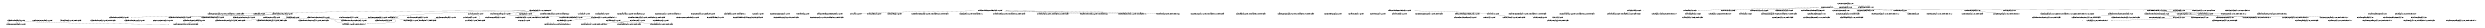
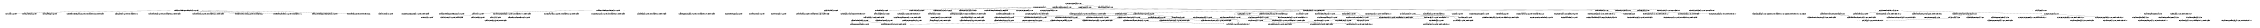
none -> (1062, 7)
